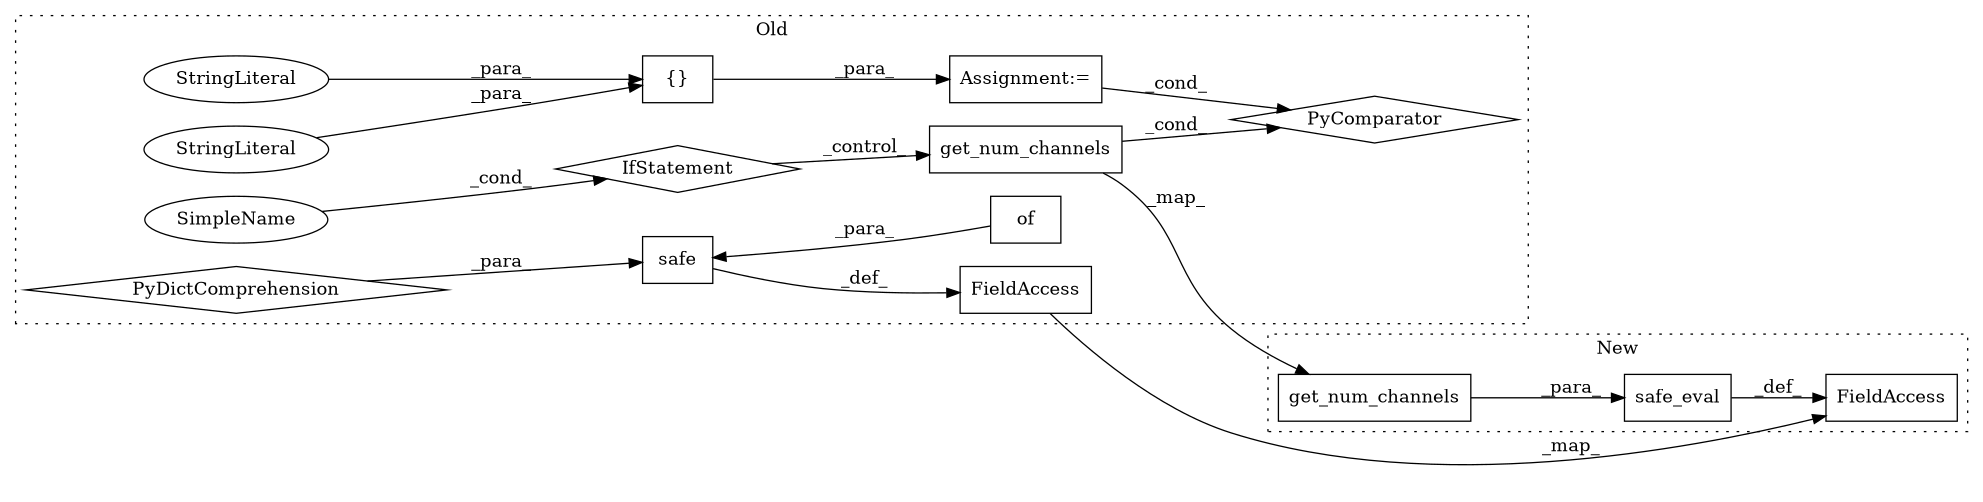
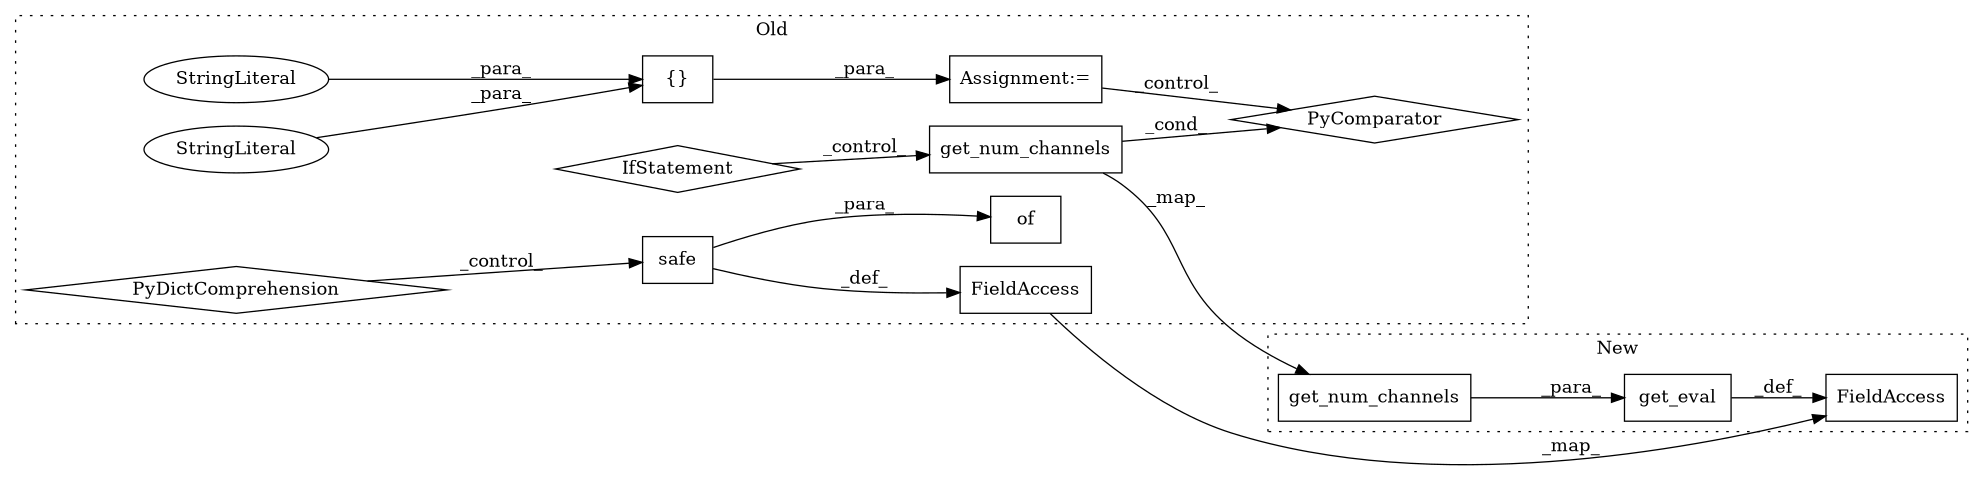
(1177, 84) -> (1177, 84)
(236, 220) -> none
(859, 245) -> (843, 217)
(501, 262) -> (501, 262)
(1678, 398) -> (1678, 398)
